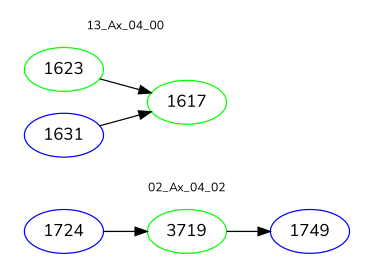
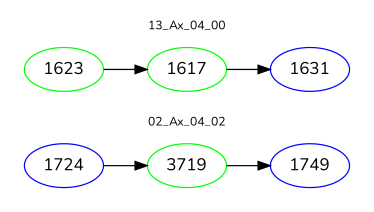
(120, 120) -> (242, 69)
